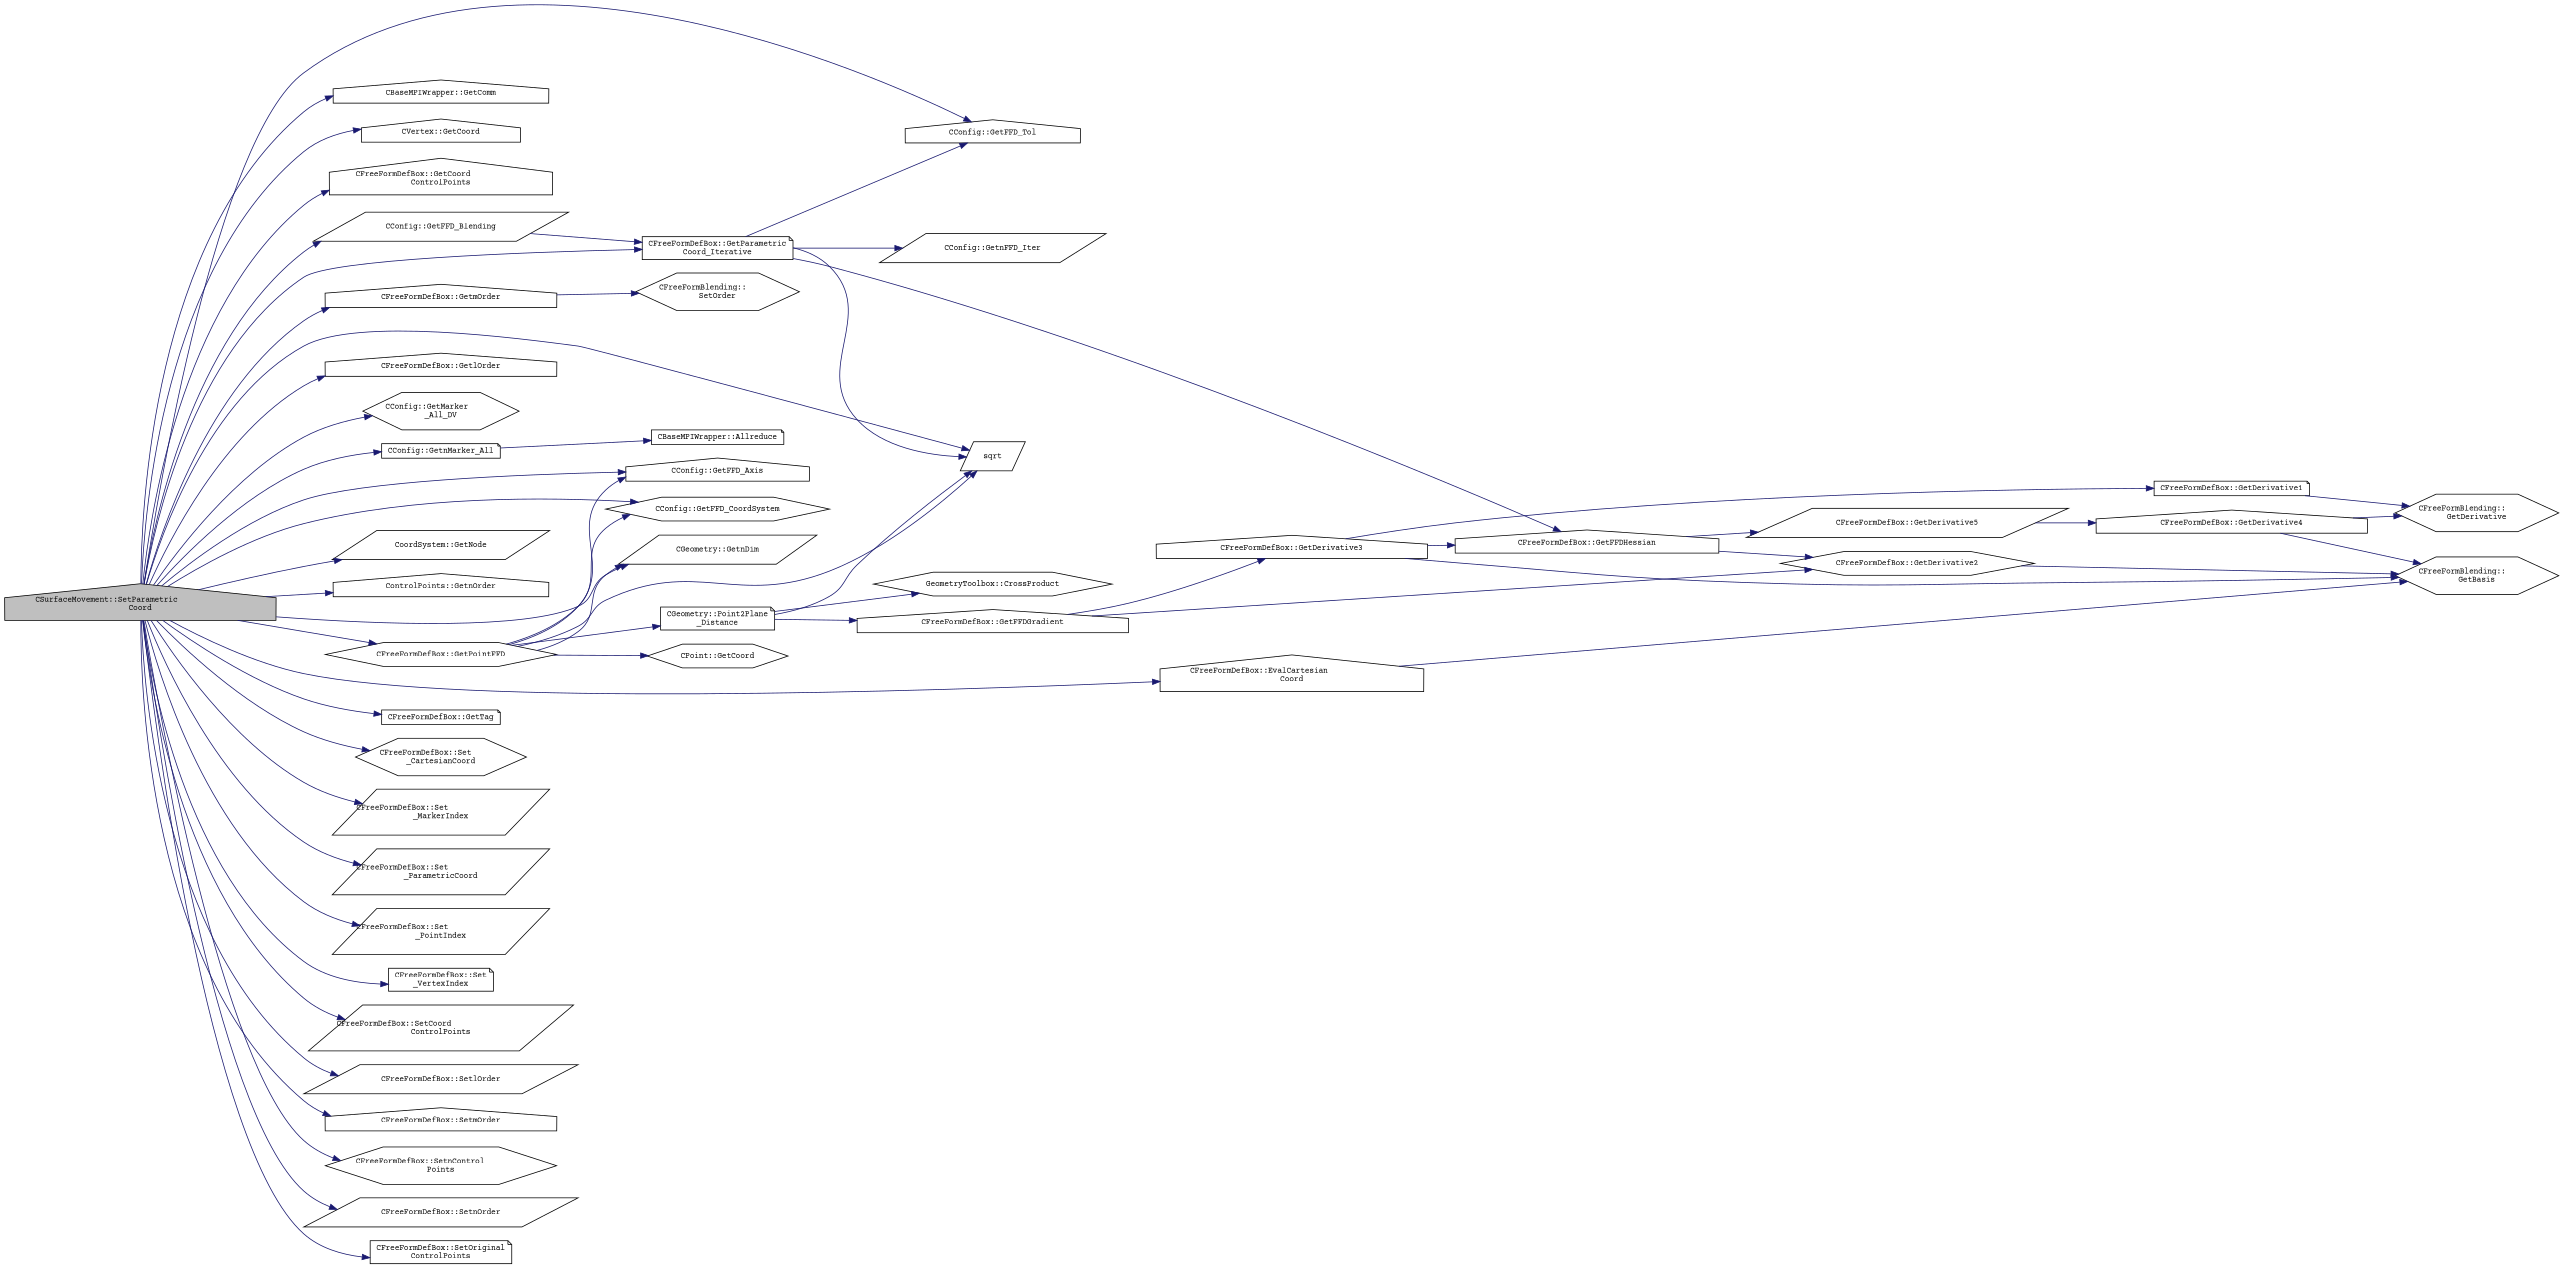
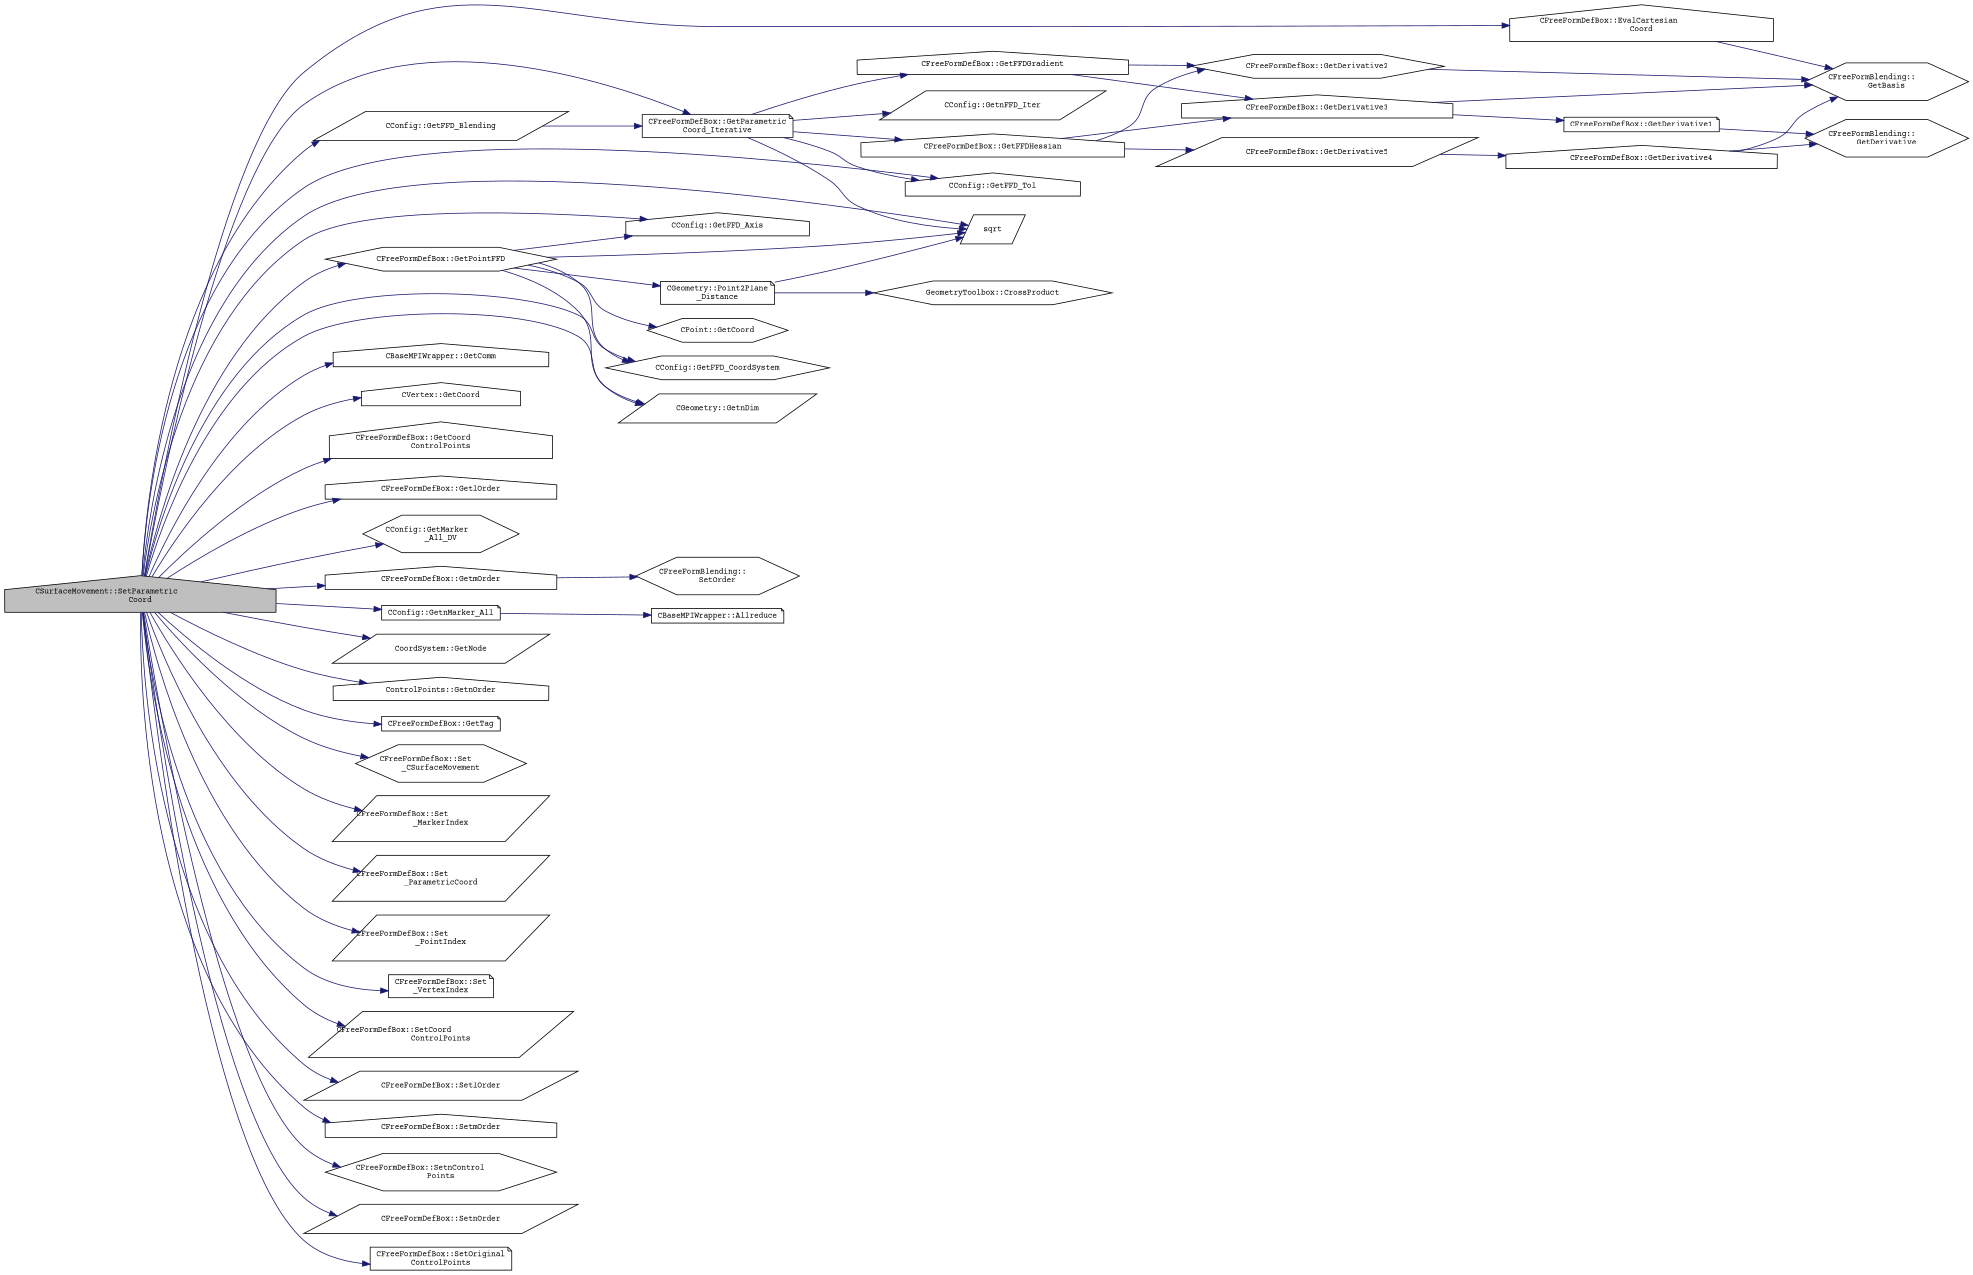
(1437, 545) -> (1142, 129)
(812, 620) -> (825, 92)
(441, 757) -> (441, 764)
